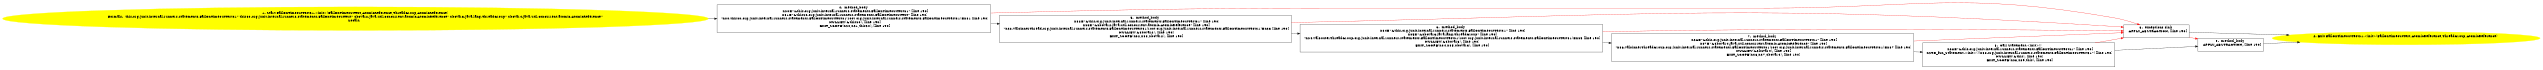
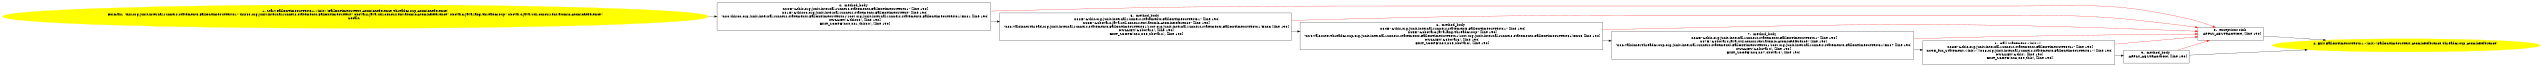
(2192, 38) -> (2192, 46)
